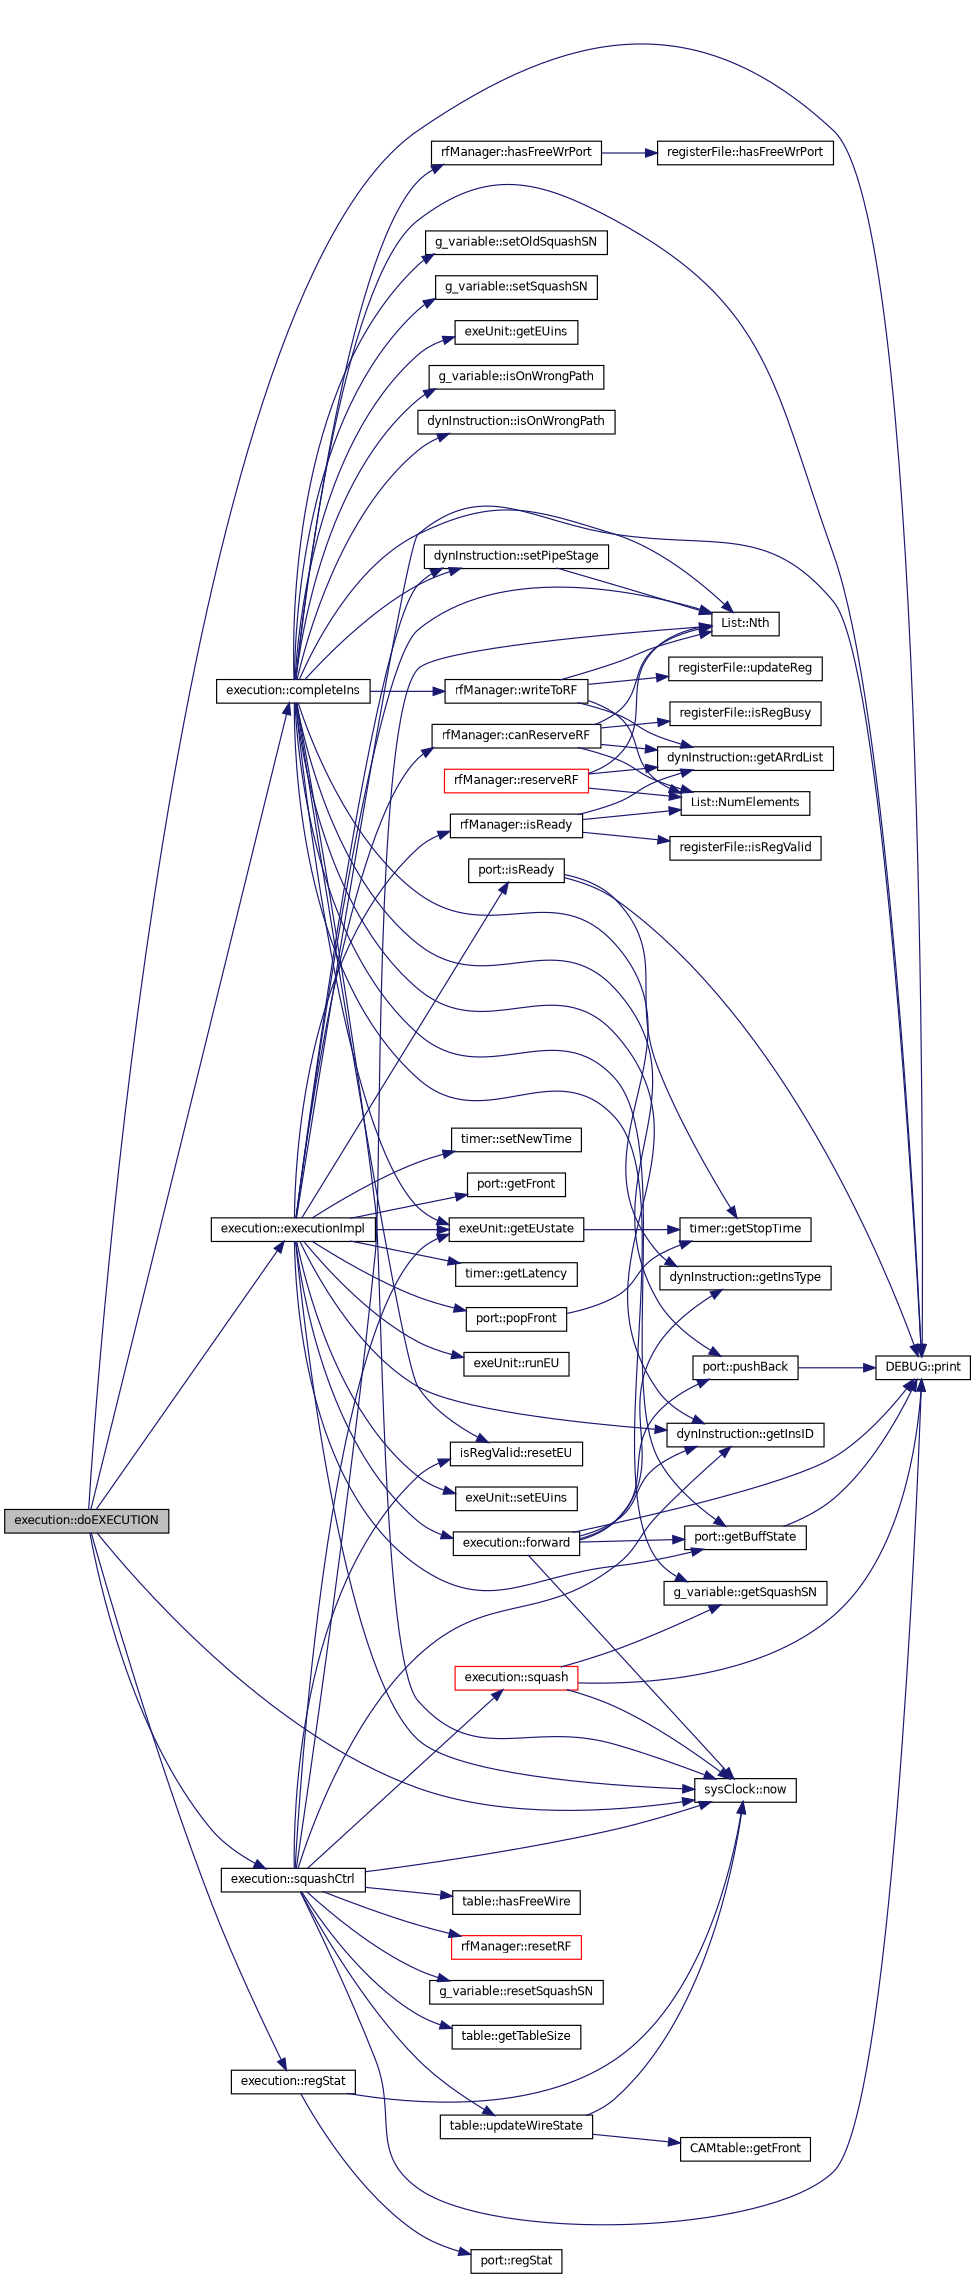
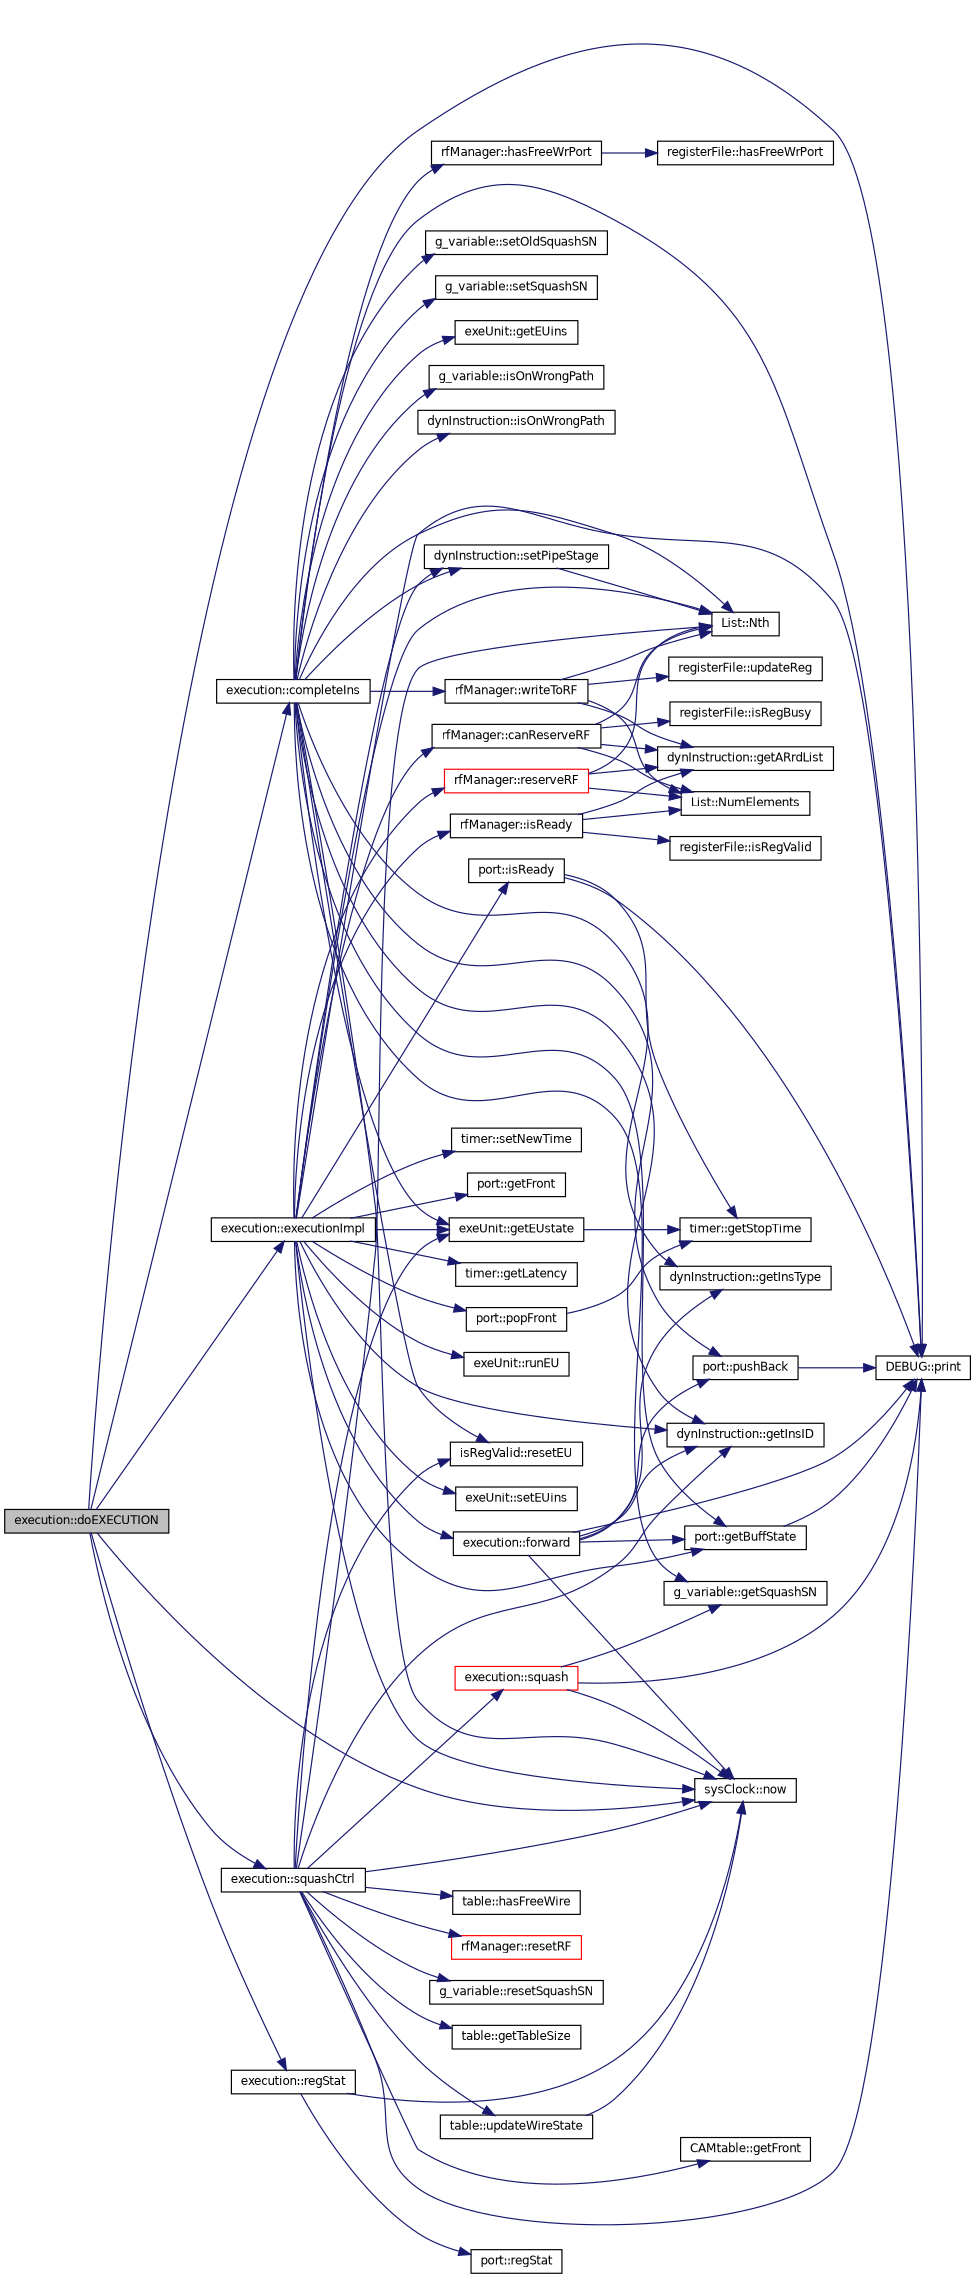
none -> (319, 989)
(631, 2138) -> (420, 2150)
